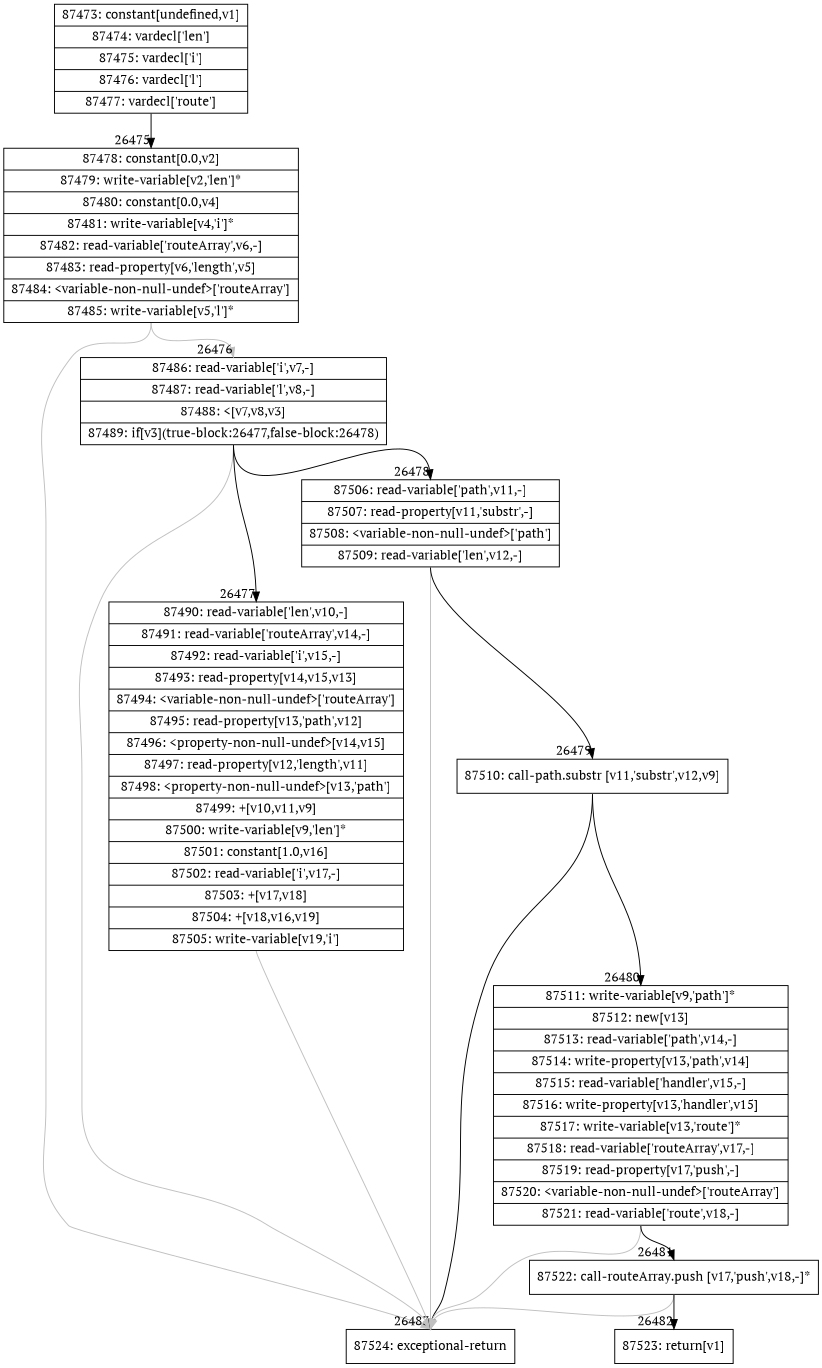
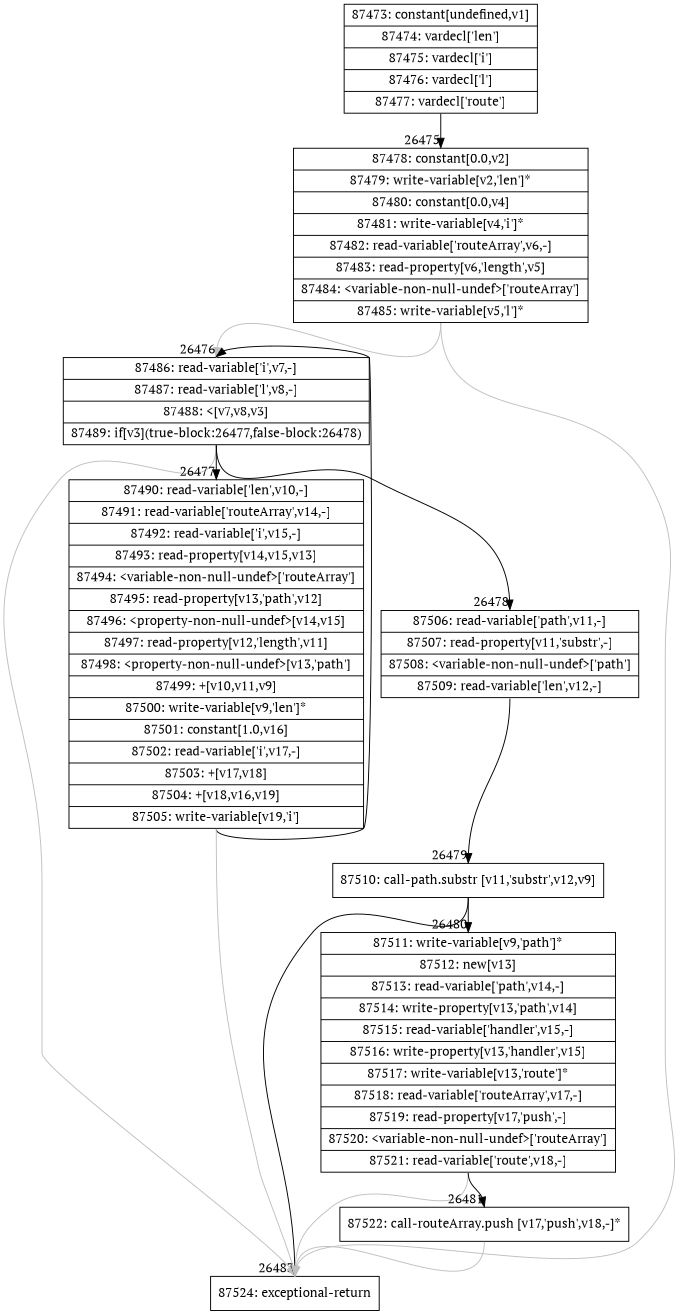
none -> (371, 595)
(431, 943) -> none
(674, 1346) -> none
